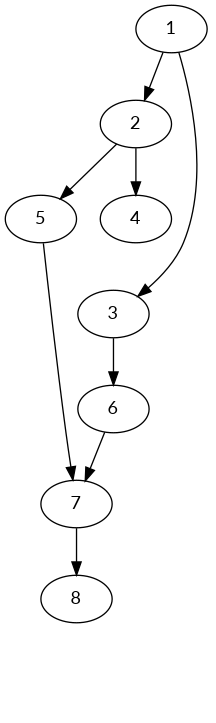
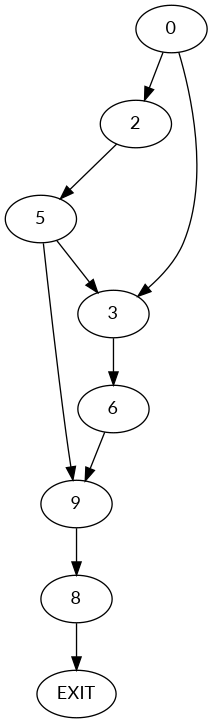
(172, 29) -> (172, 29)
(136, 219) -> none
none -> (73, 261)
(77, 504) -> (77, 504)
none -> (77, 694)
